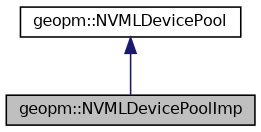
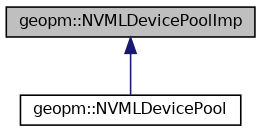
(131, 74) -> (131, 74)
